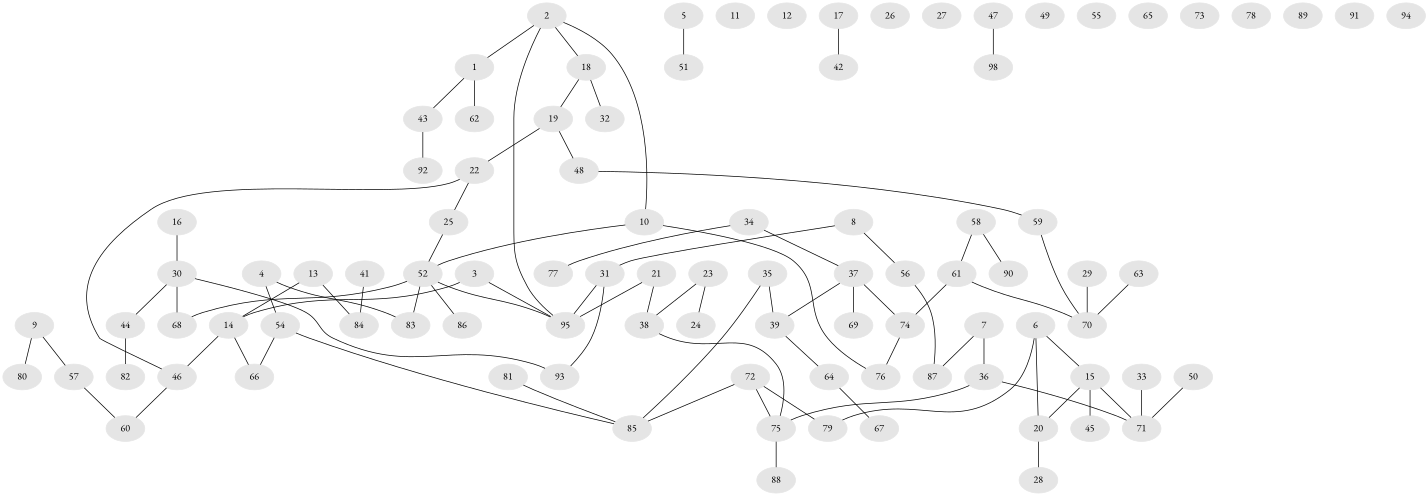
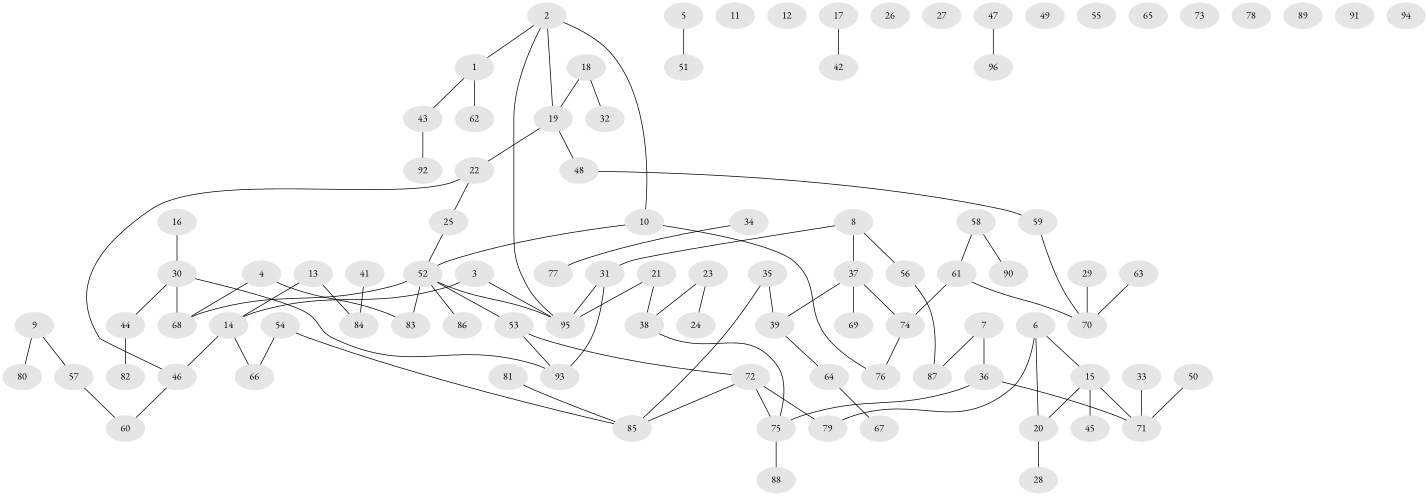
(567, 42) -> (550, 67)
(993, 67) -> (993, 67)
(801, 248) -> (854, 248)
(269, 294) -> (219, 300)
none -> (514, 325)
